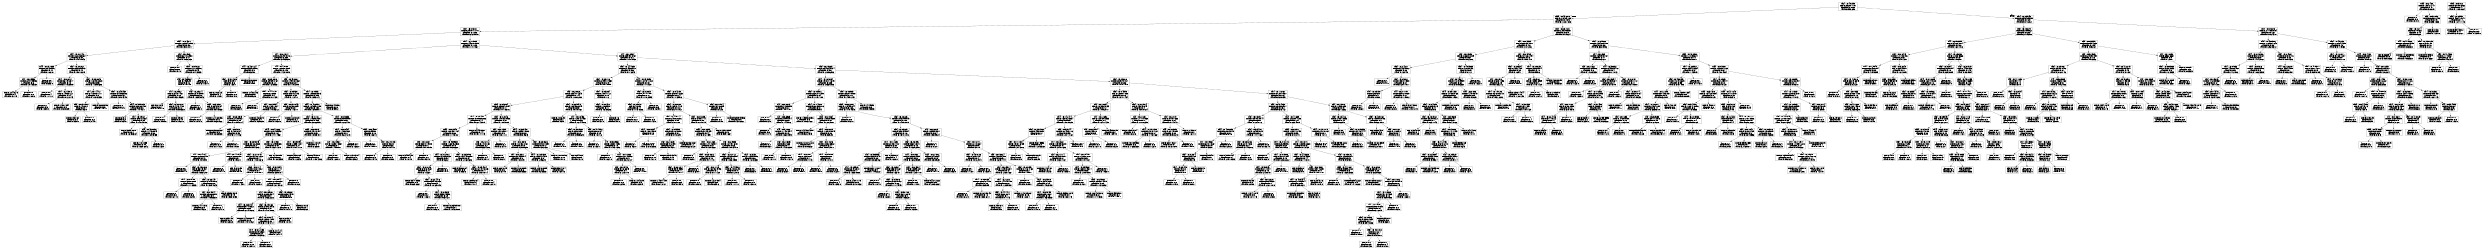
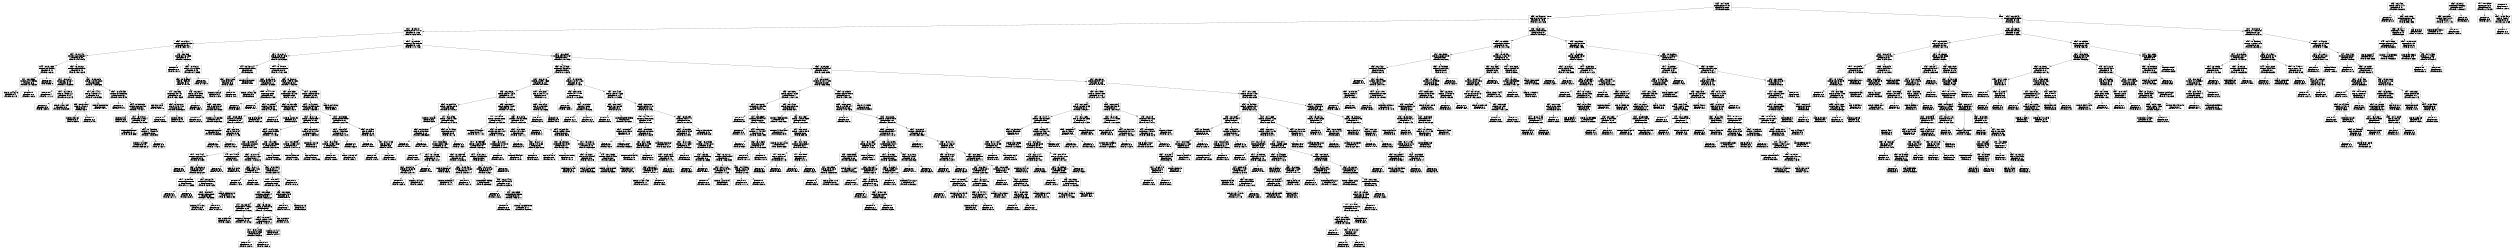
none -> (2463, 19)
(1969, 126) -> (1955, 126)
(482, 151) -> (536, 138)
(1896, 151) -> (1886, 138)
